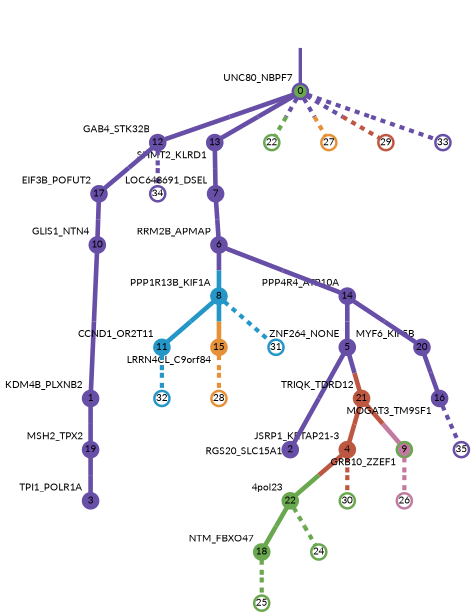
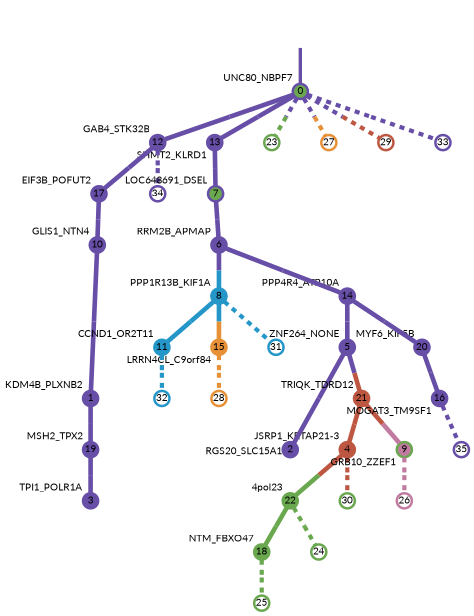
(272, 143) -> (272, 143)
(216, 194) -> (216, 194)
